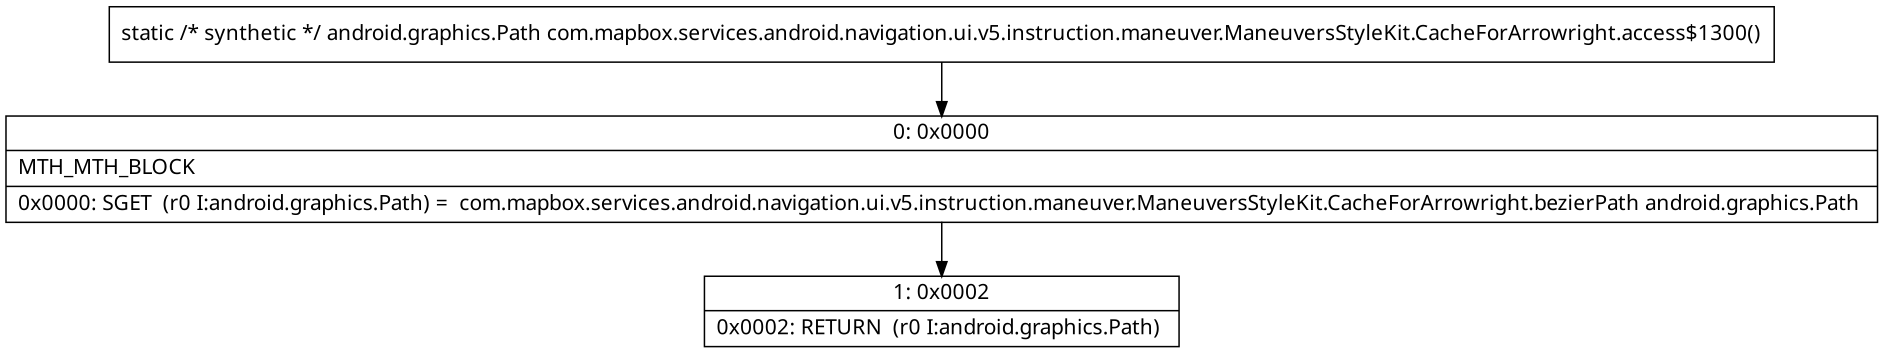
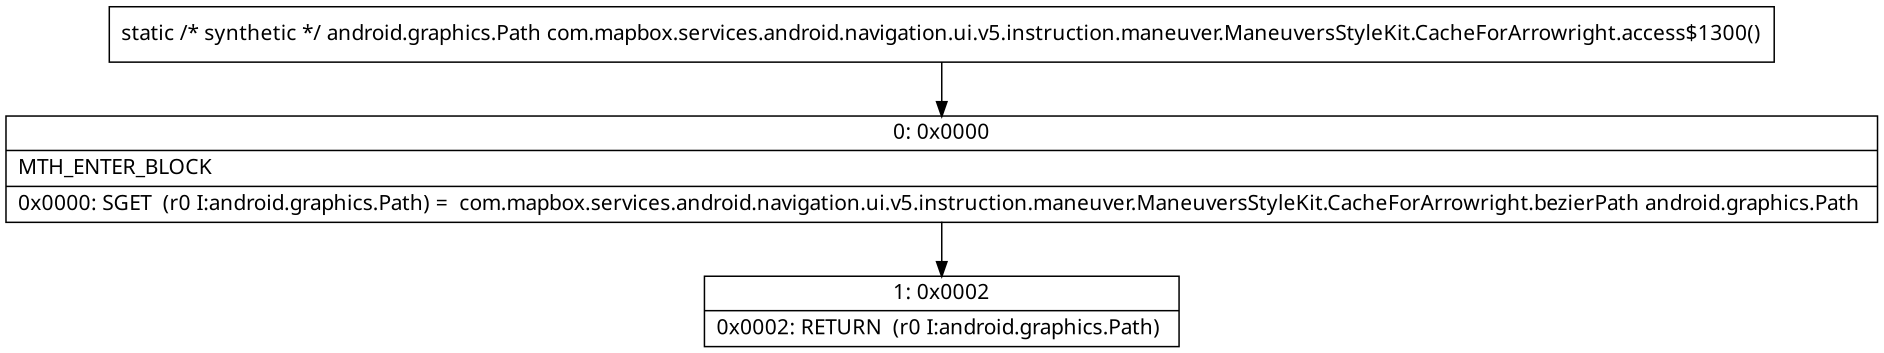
(107, 168) -> (115, 168)
